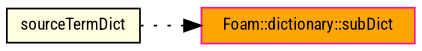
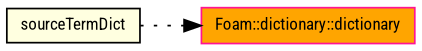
(308, 26) -> (308, 26)
